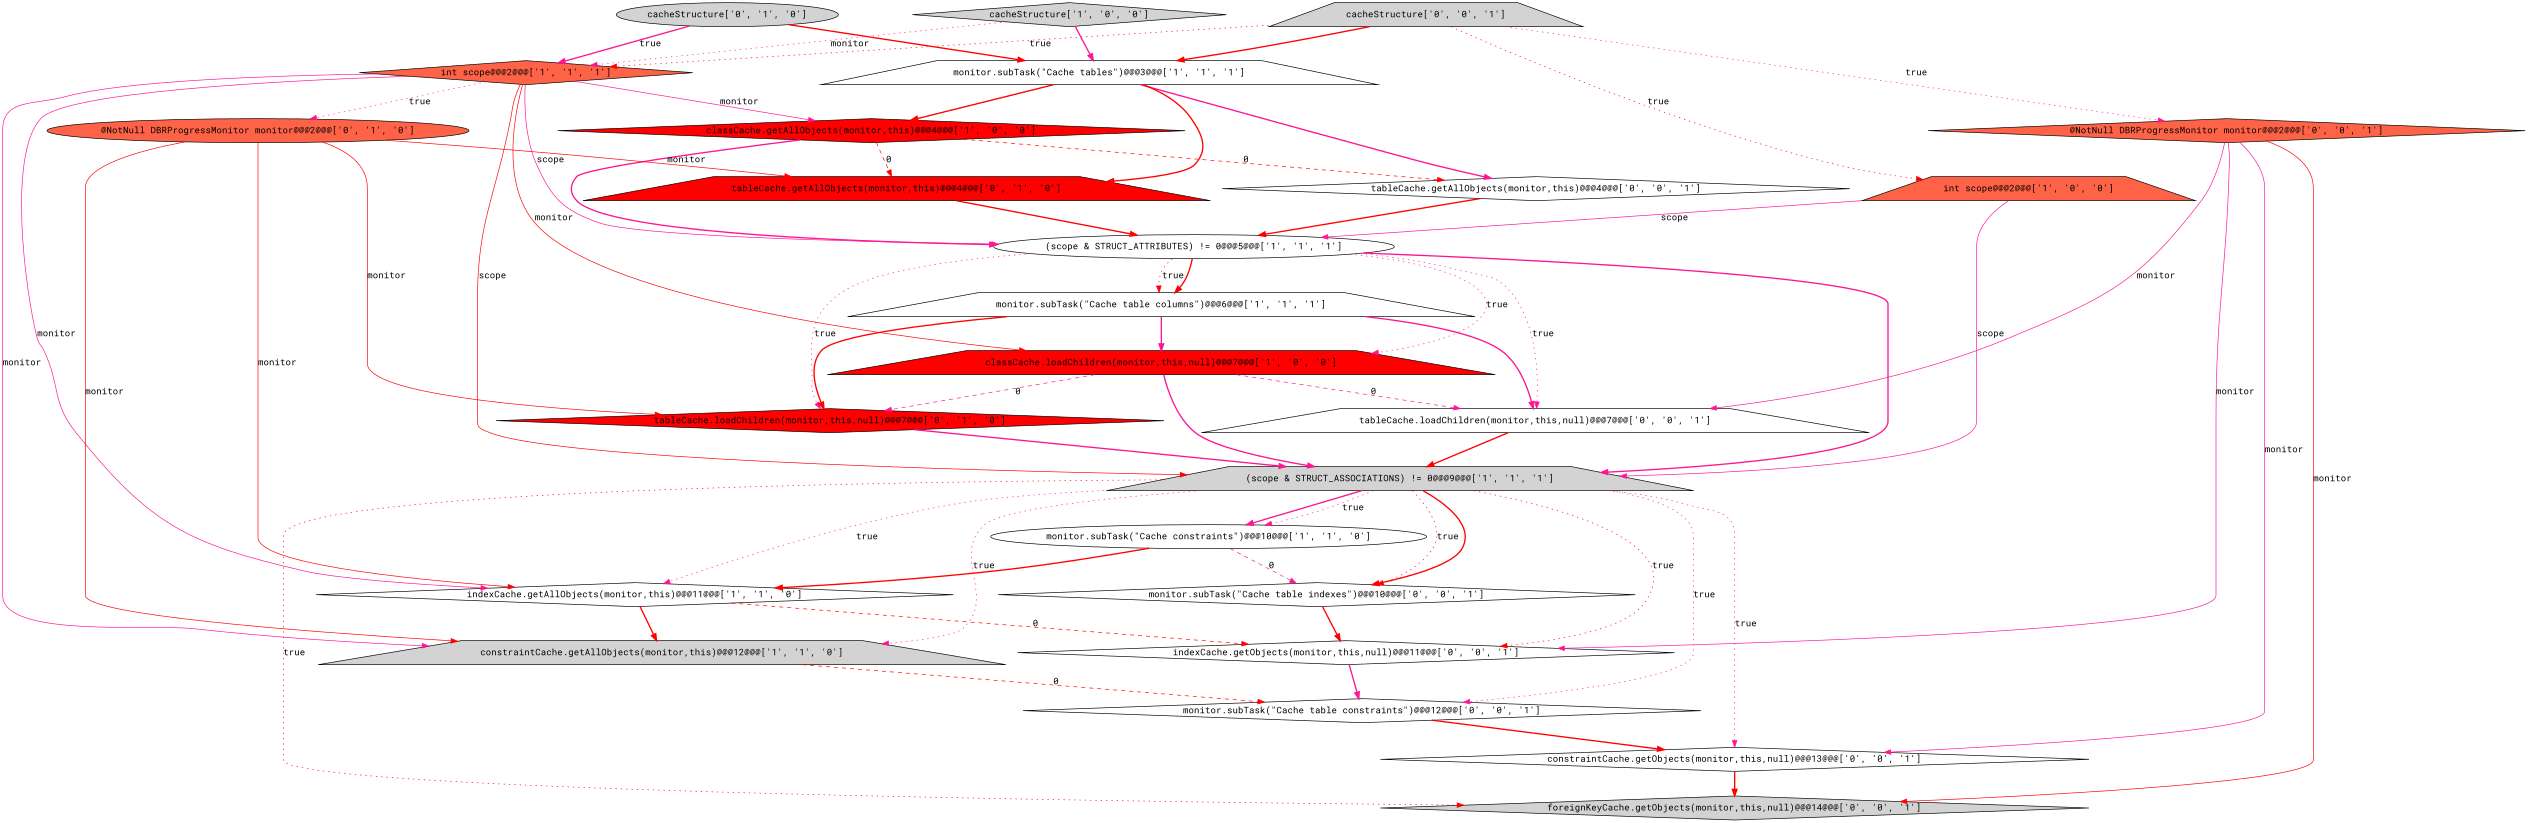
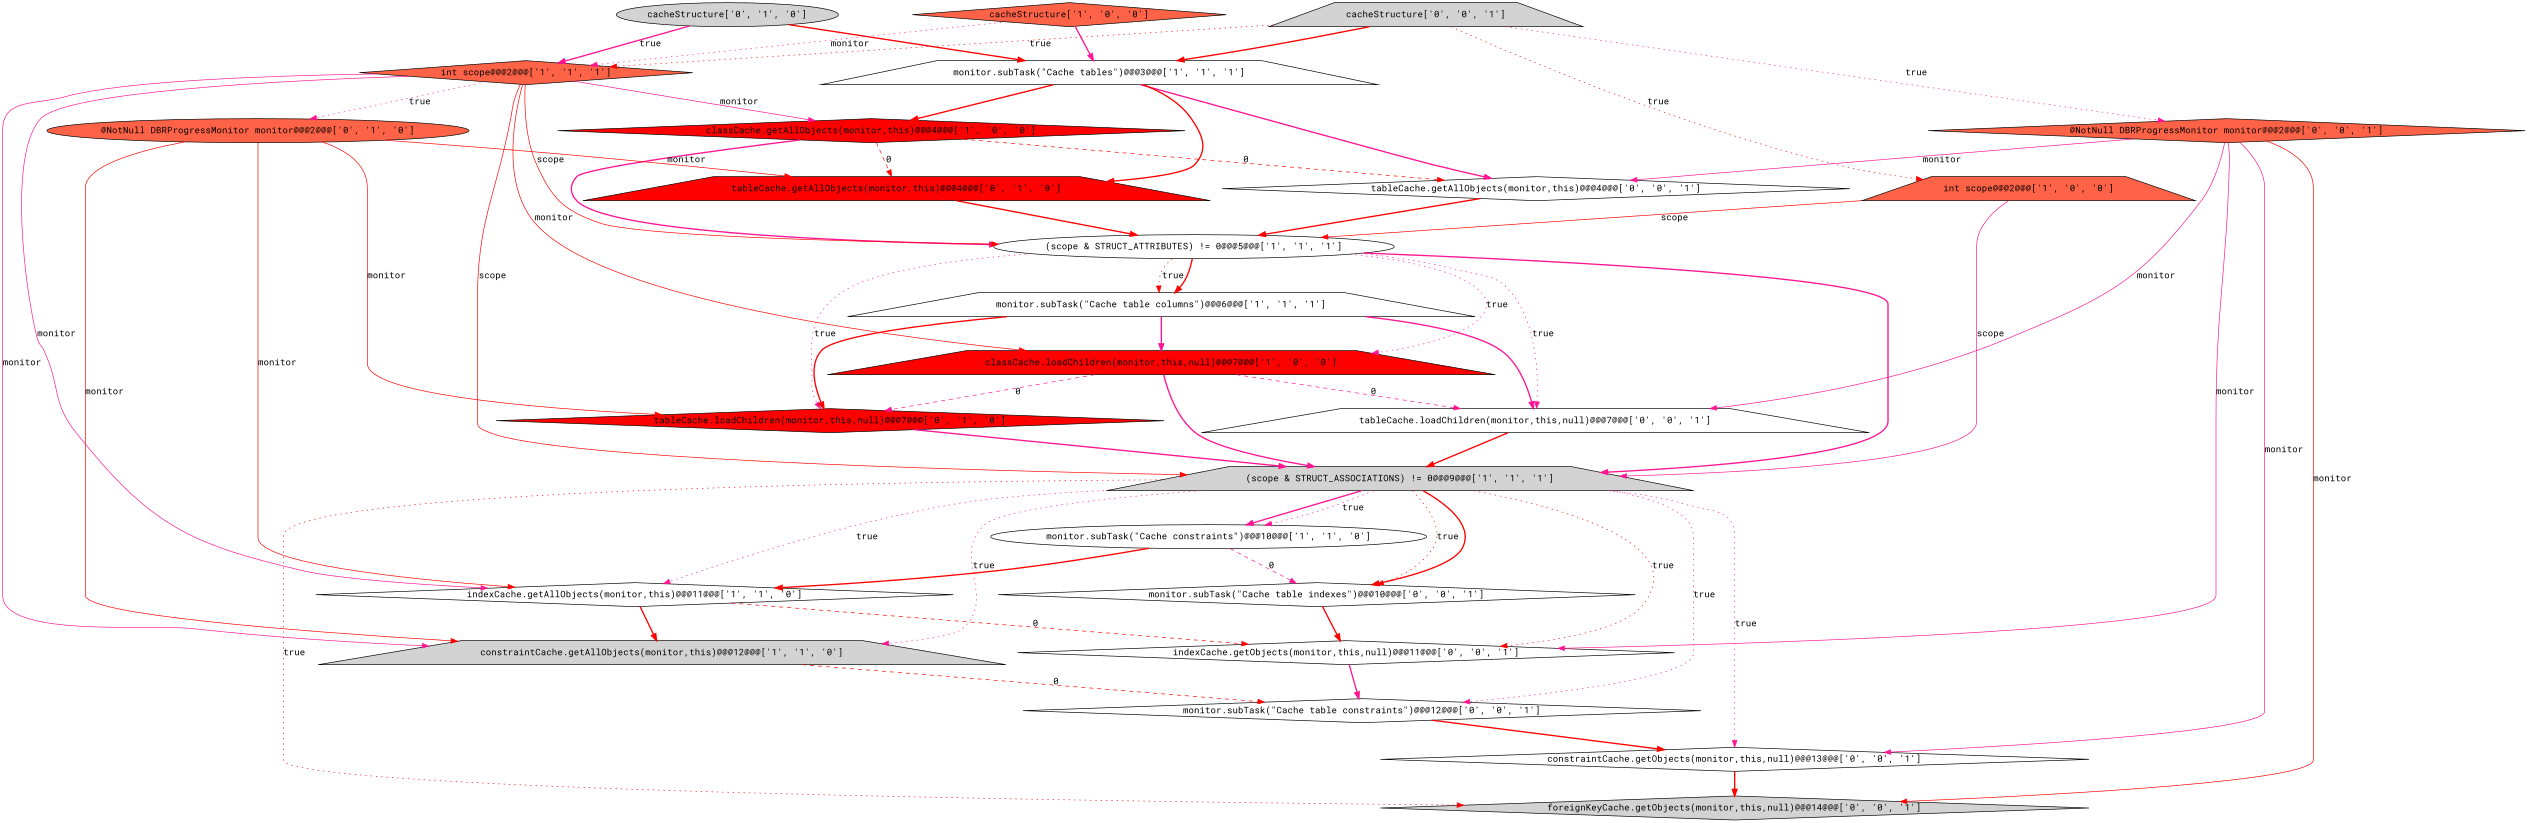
(1069, 15) -> (1069, 15)
none -> (1885, 159)
(1595, 219) -> (1595, 219)
(710, 235) -> (710, 235)
